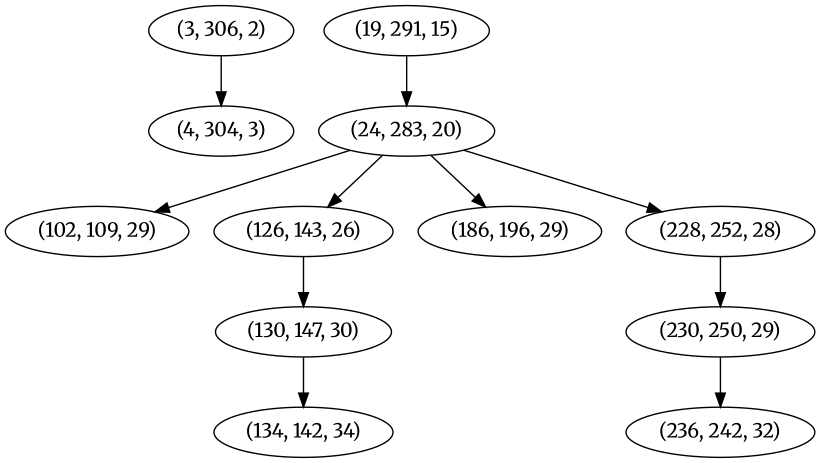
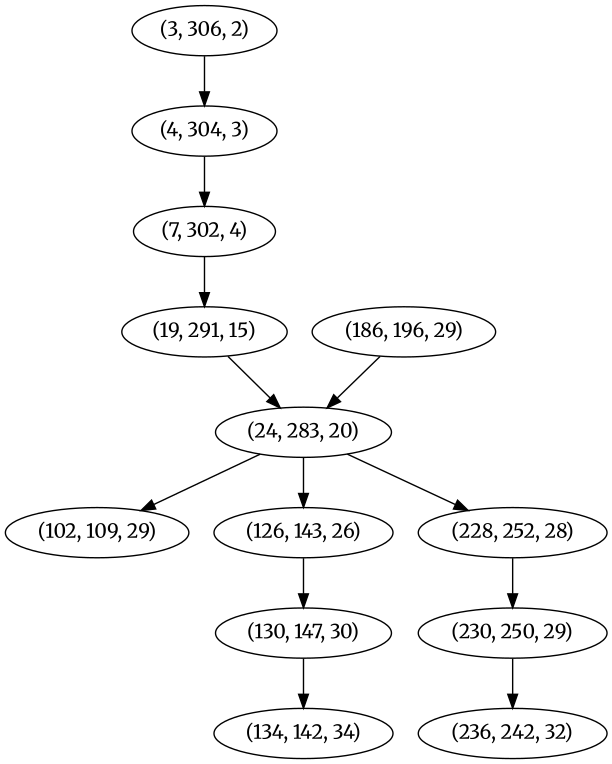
(453, 177) -> (359, 377)
none -> (204, 231)
